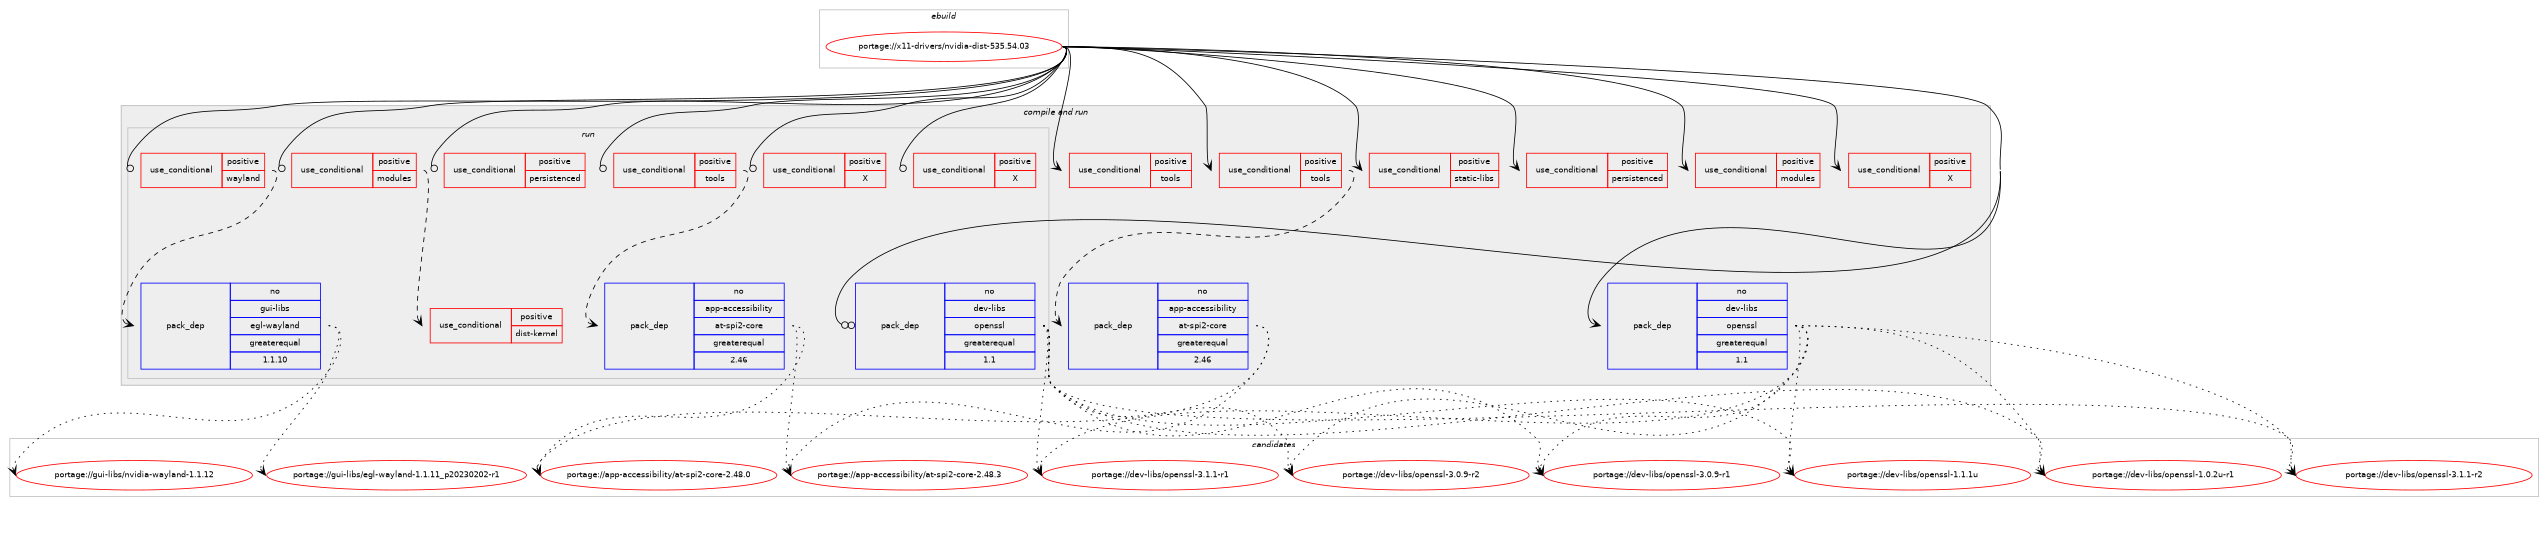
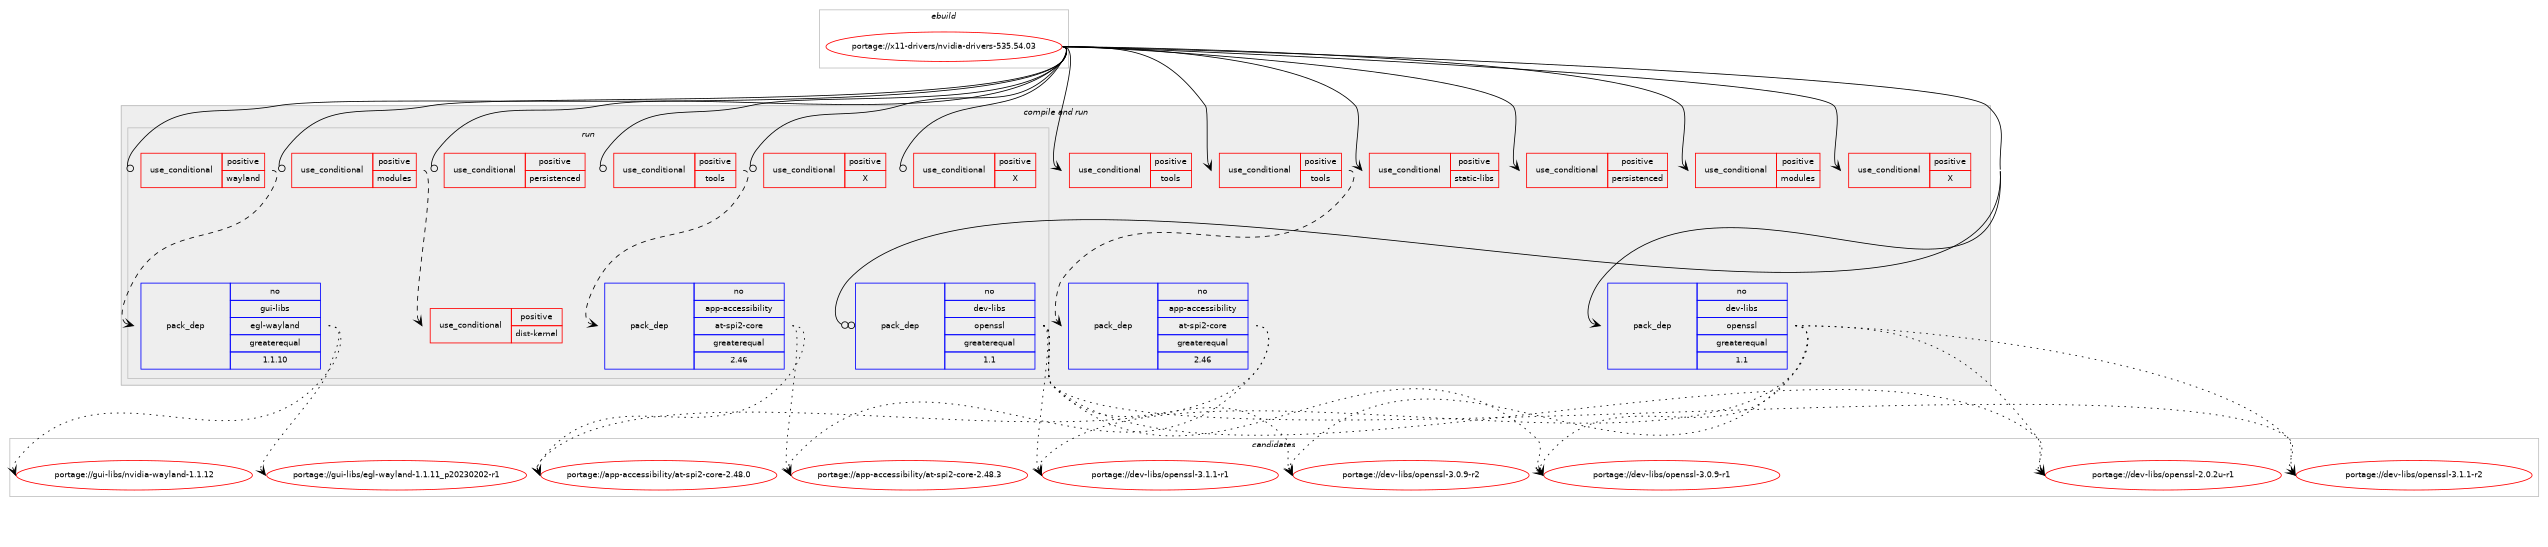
(944, 47) -> (944, 47)
(1913, 475) -> none
(2163, 475) -> (2163, 475)
